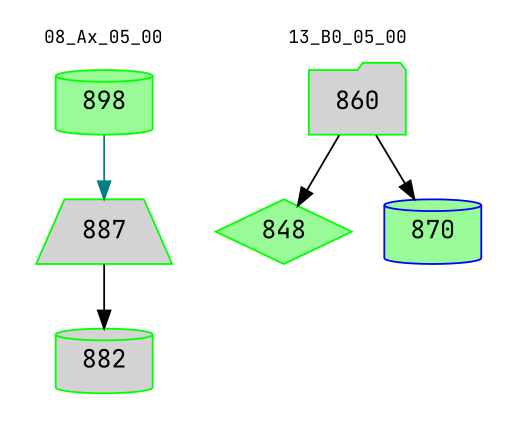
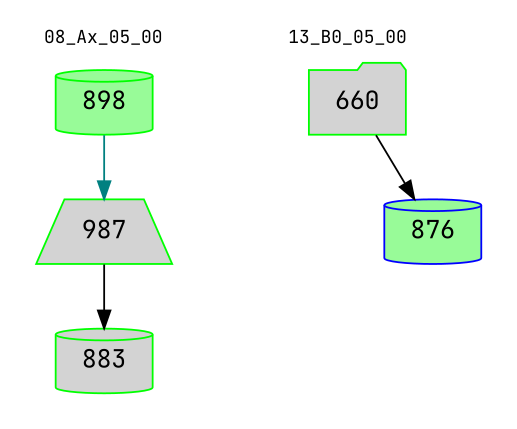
(357, 102) -> (357, 102)
(104, 232) -> (104, 232)
(284, 232) -> none
(433, 232) -> (433, 232)
(104, 361) -> (104, 361)
